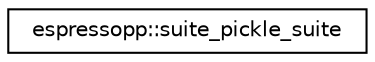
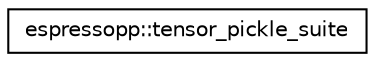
(187, 31) -> (187, 31)
